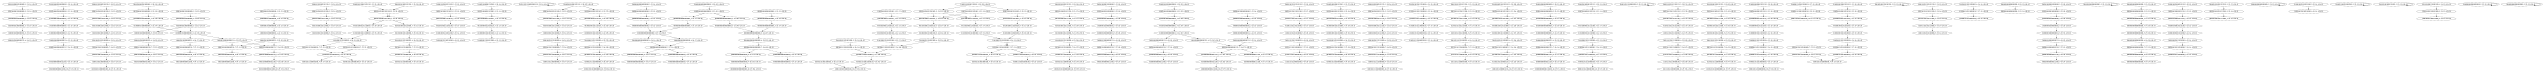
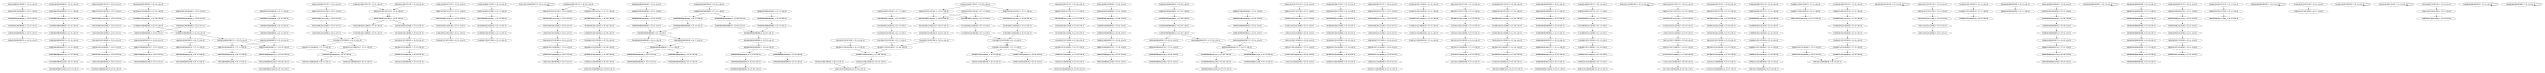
none -> (1593, 19)
none -> (64, 55)
